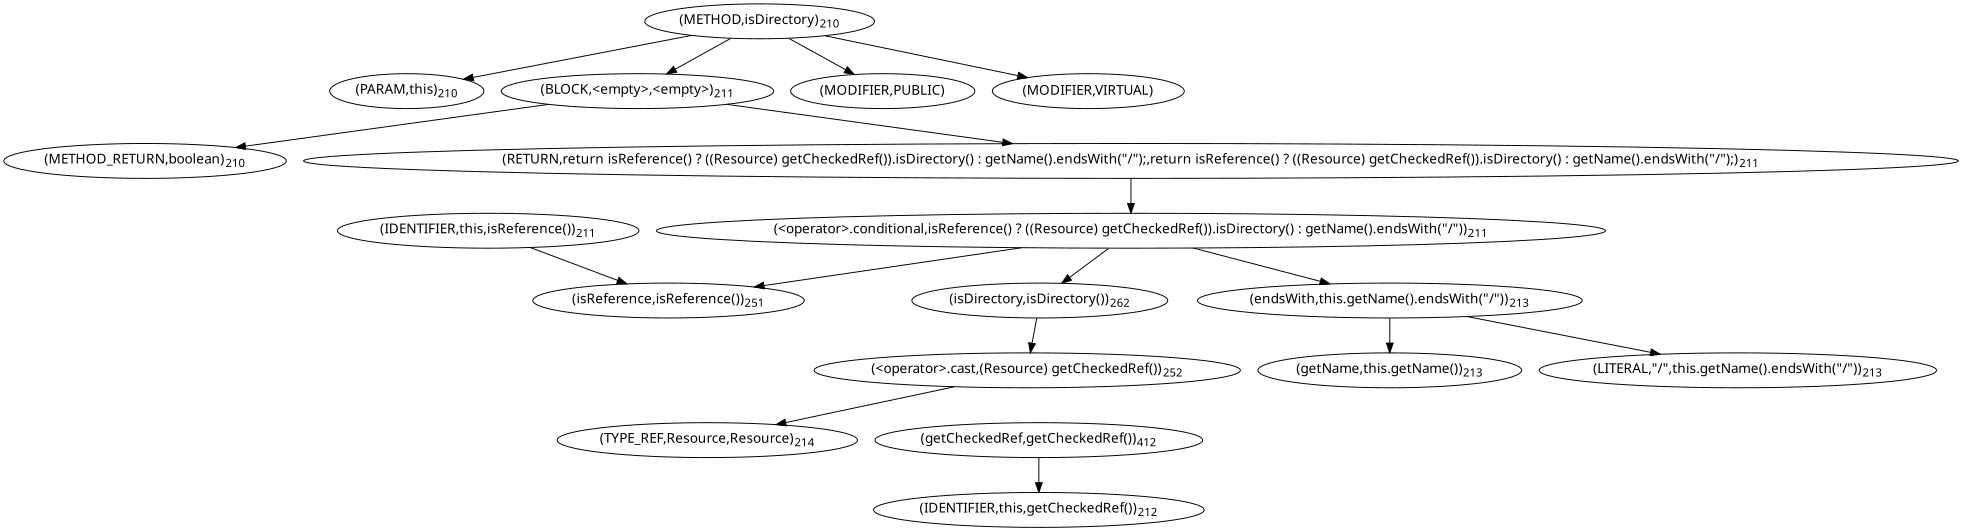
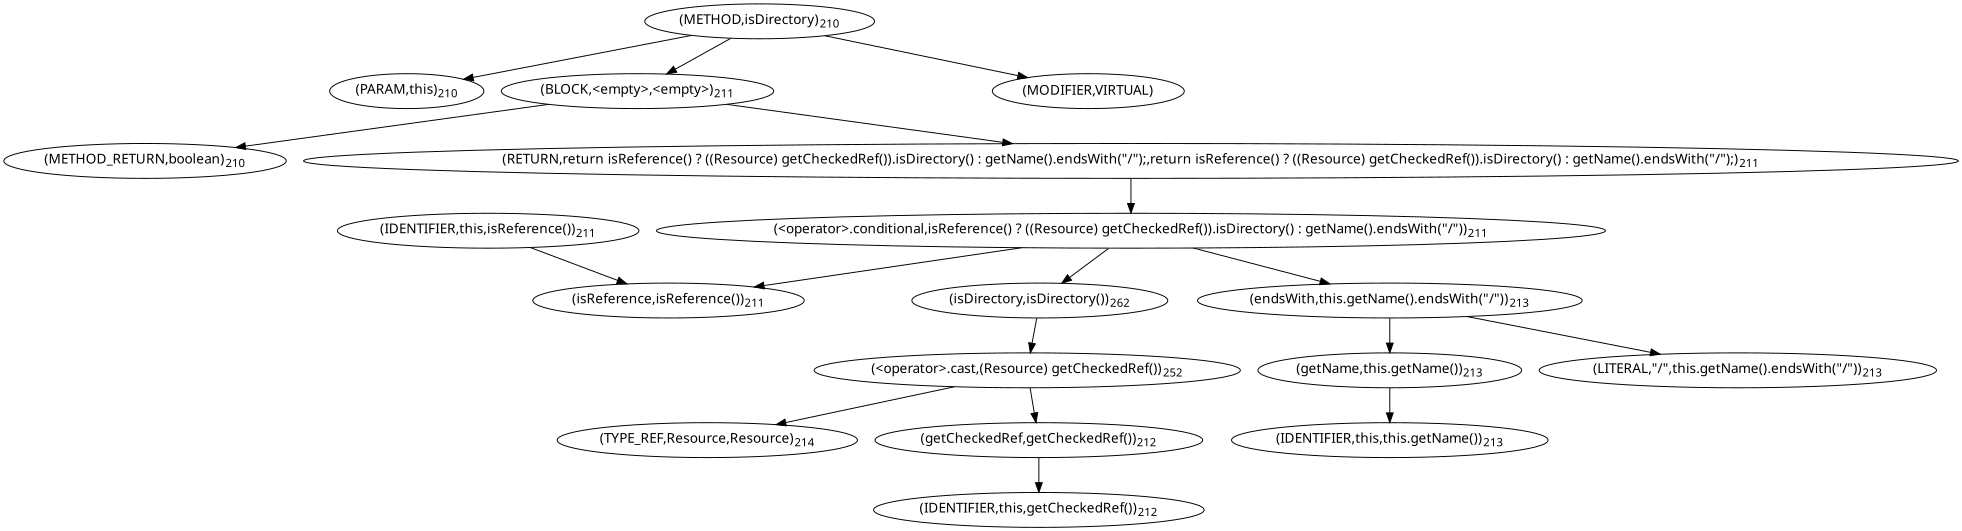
(883, 91) -> none
(755, 299) -> (755, 299)
none -> (1032, 400)
(1147, 439) -> (1147, 439)
none -> (1390, 440)
